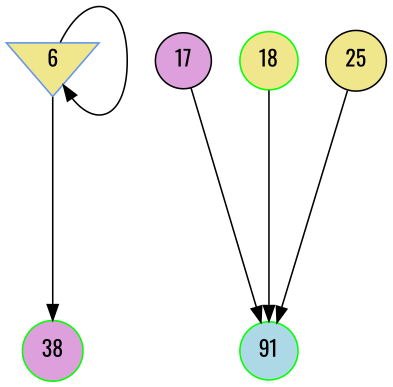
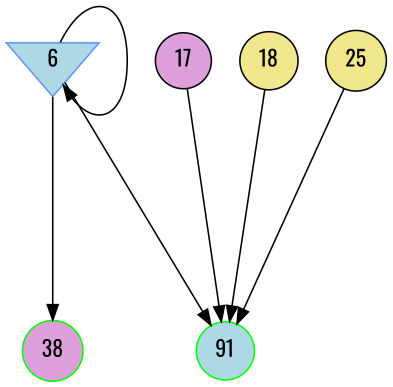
(53, 61) -> (53, 61)
(269, 61) -> (269, 61)
none -> (134, 197)
